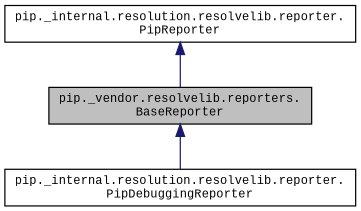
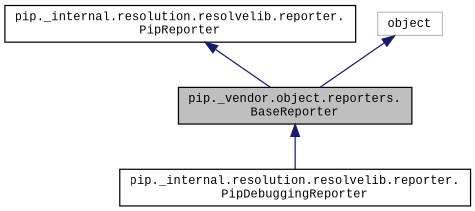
none -> (410, 24)
(180, 106) -> (295, 106)
